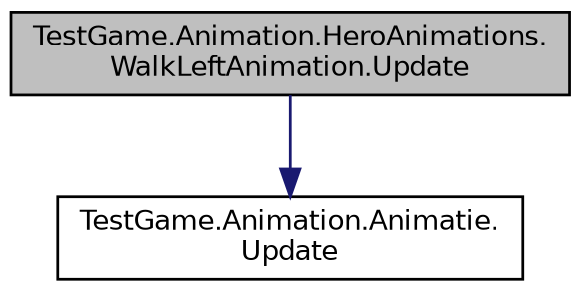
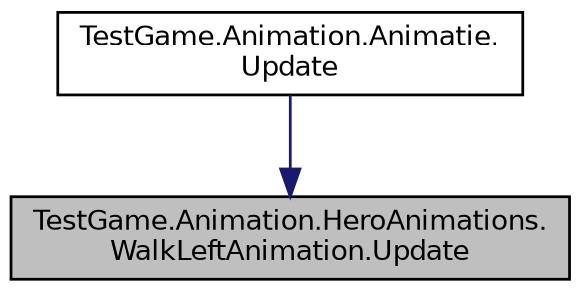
(290, 132) -> (290, 132)
